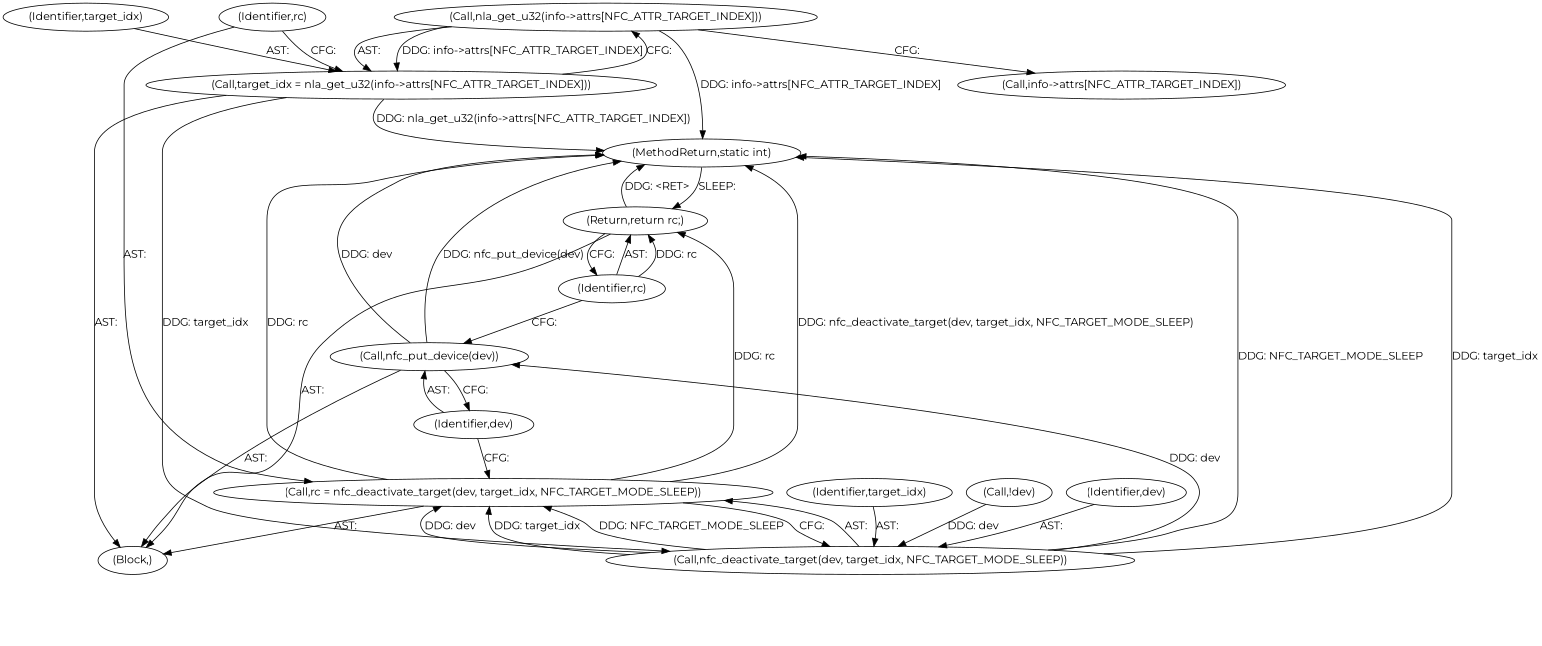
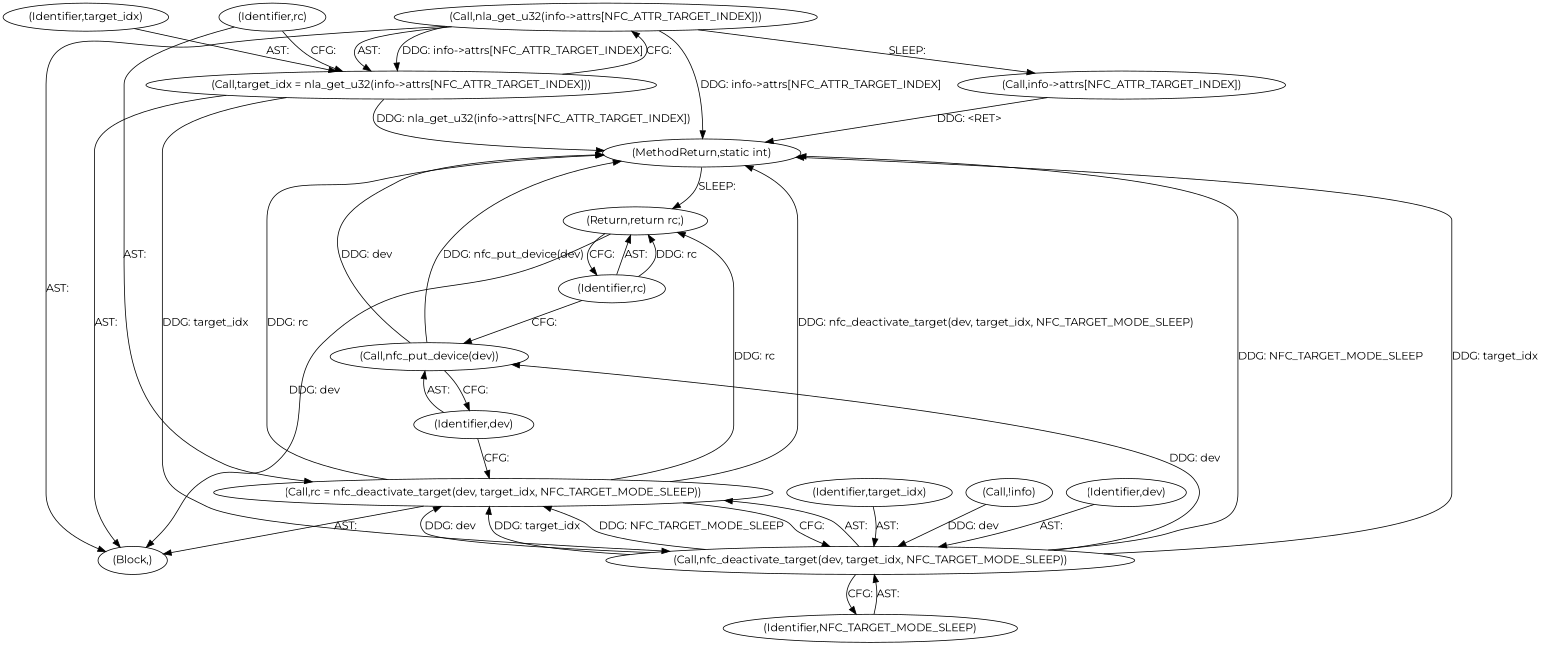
(909, 51) -> (909, 51)
(623, 185) -> (910, 119)
(315, 391) -> (315, 391)
(264, 442) -> (46, 116)
(1009, 493) -> (1009, 493)
none -> (870, 628)
